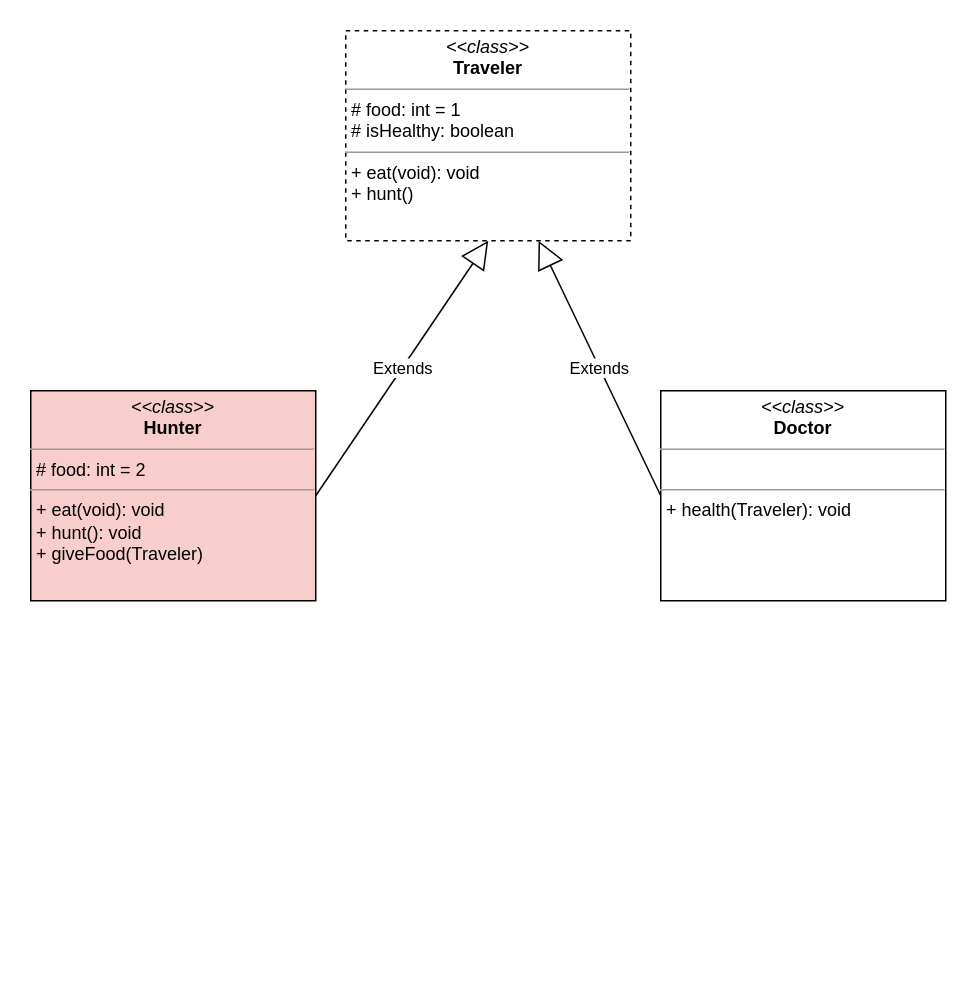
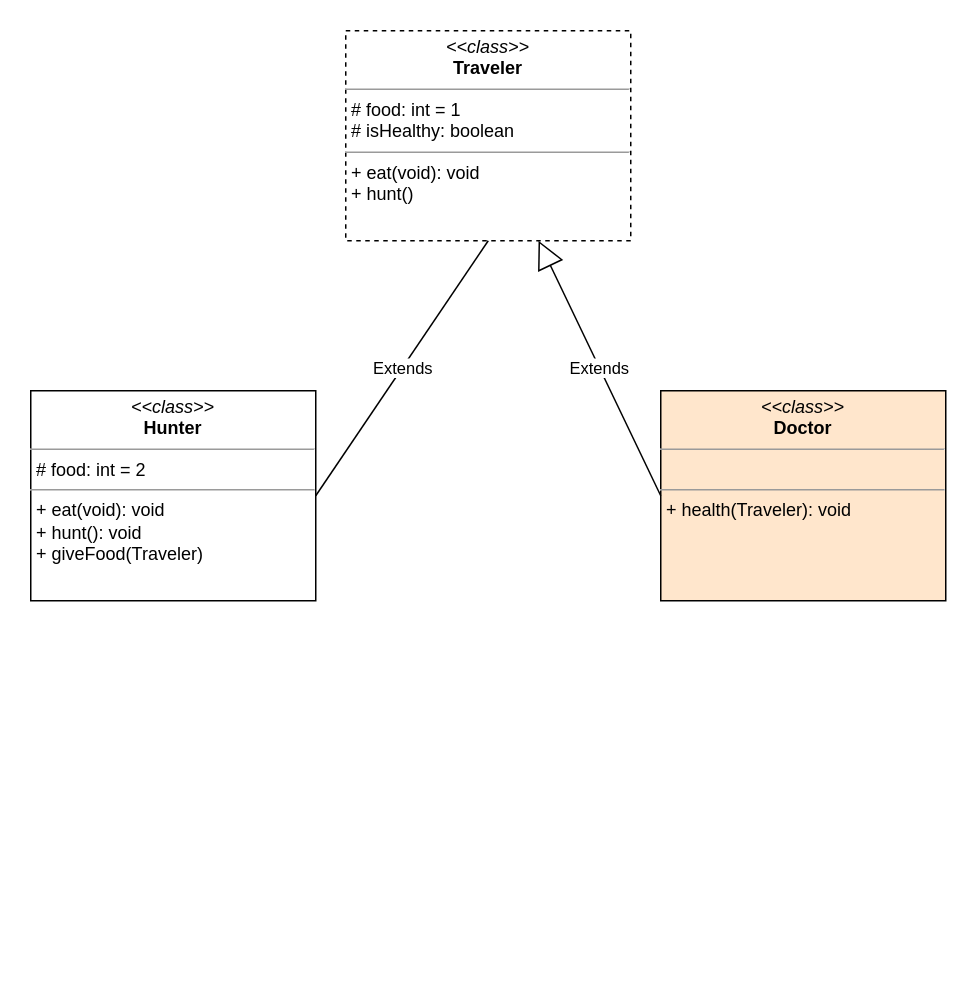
(472, 264) -> (480, 253)
(173, 496) -> (173, 496)
(803, 496) -> (803, 496)
